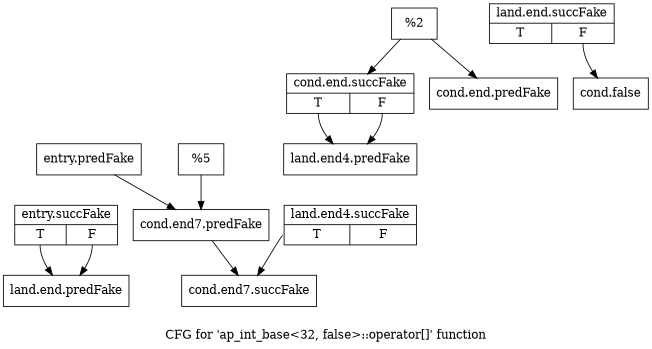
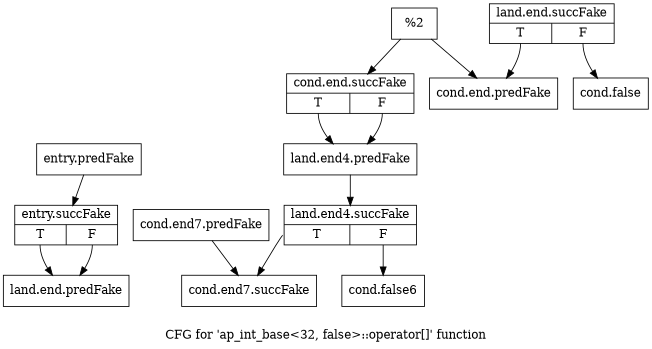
none -> (518, 58)
(201, 159) -> none
none -> (350, 186)
(141, 190) -> (80, 186)
none -> (383, 291)
